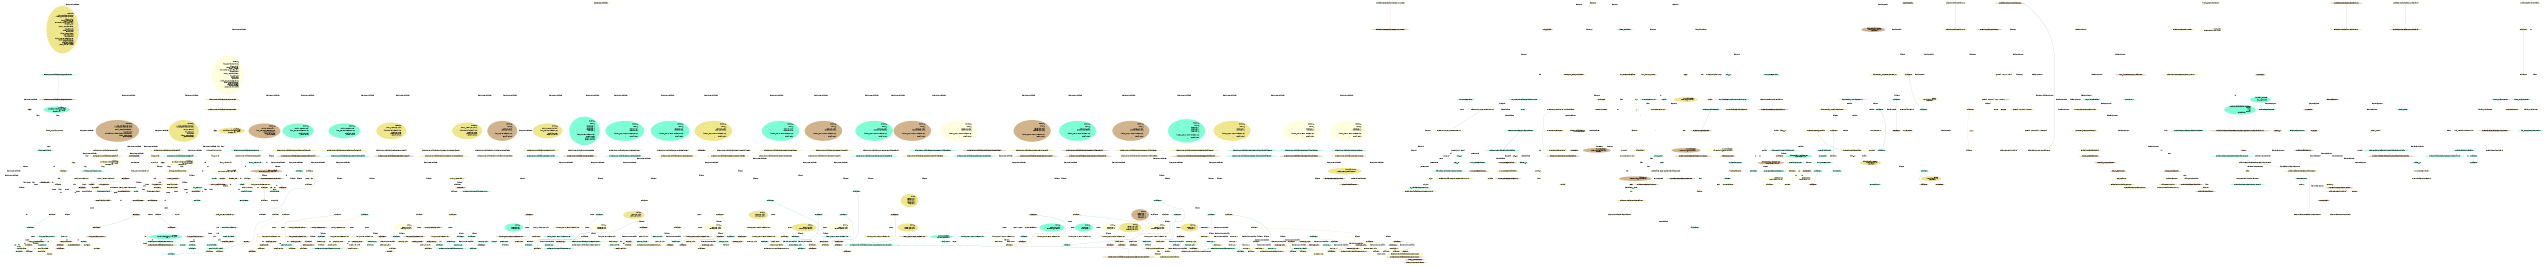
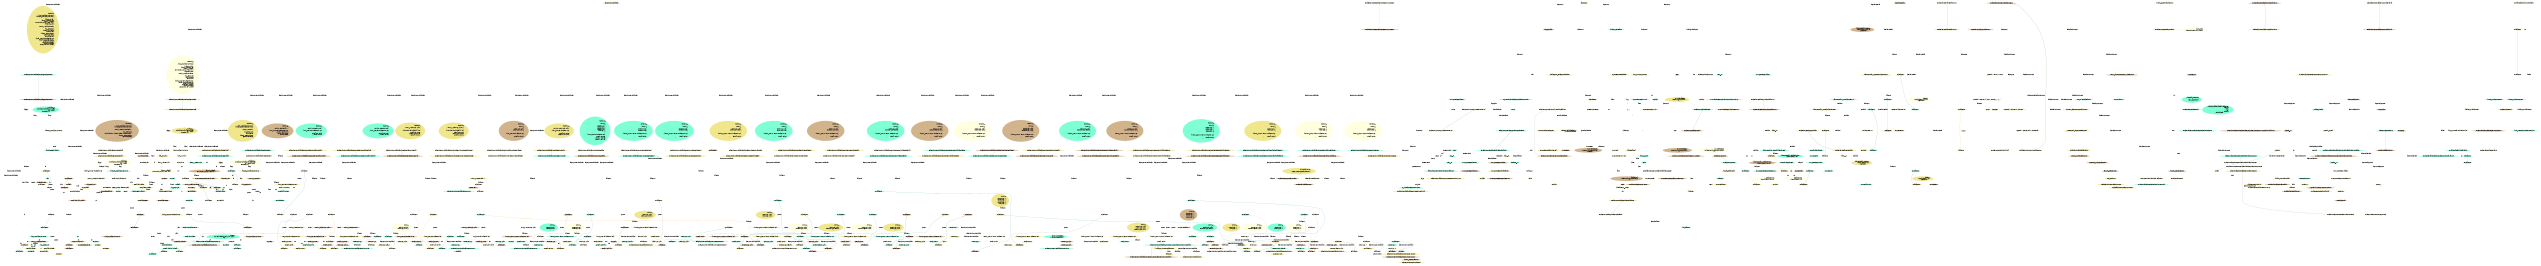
none -> (2373, 155)
(120, 212) -> (97, 214)
